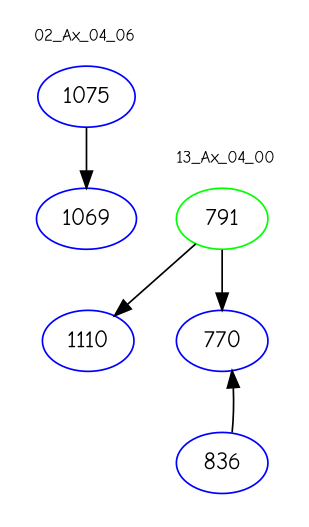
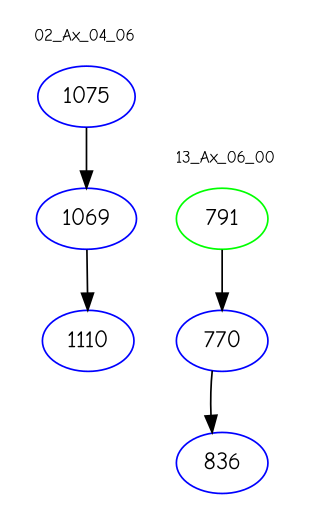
(226, 159) -> (226, 159)
(174, 264) -> (87, 271)
(233, 410) -> (211, 393)
